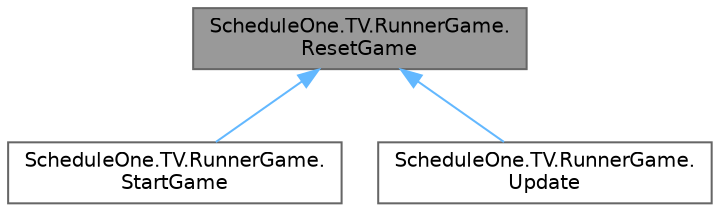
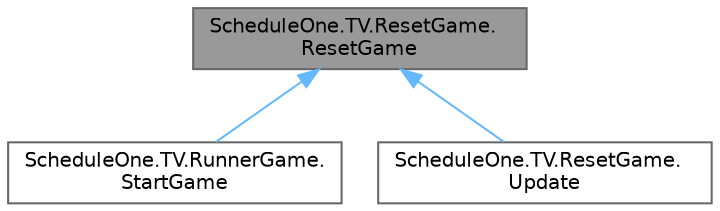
(360, 39) -> (360, 39)
(545, 173) -> (545, 173)
